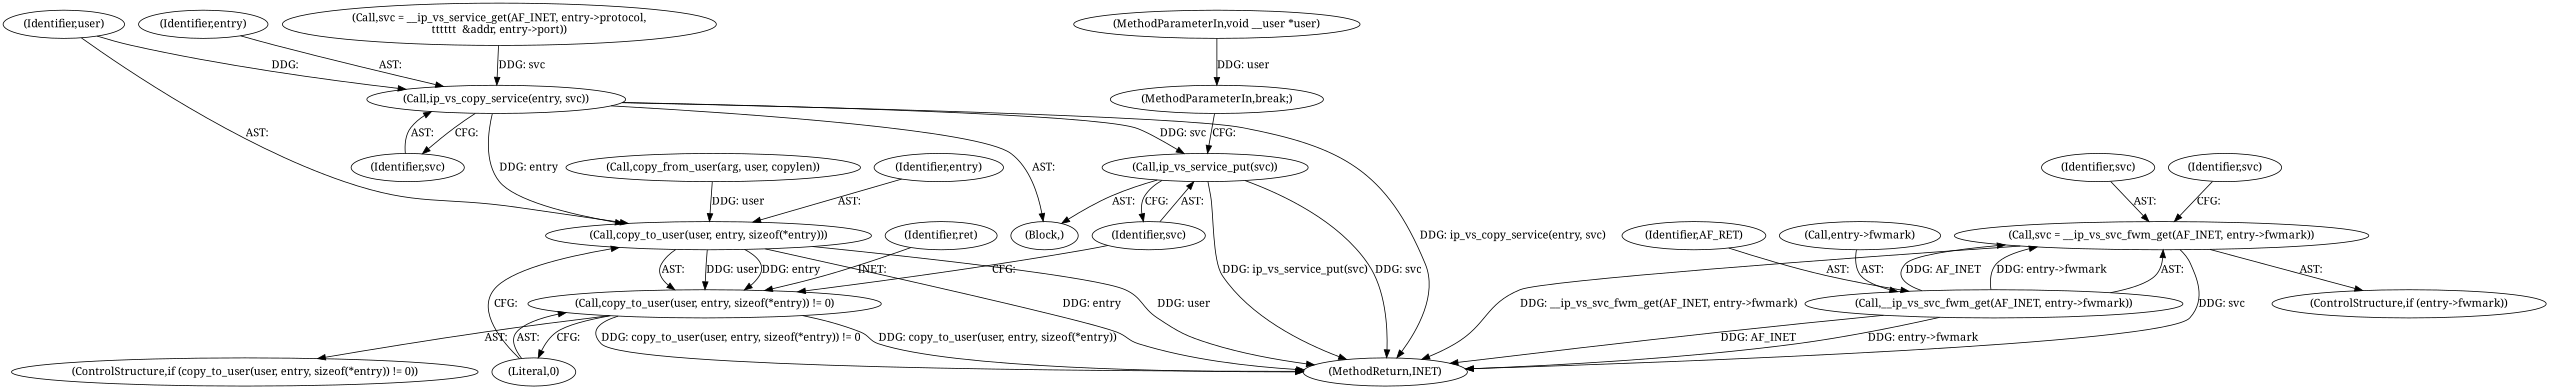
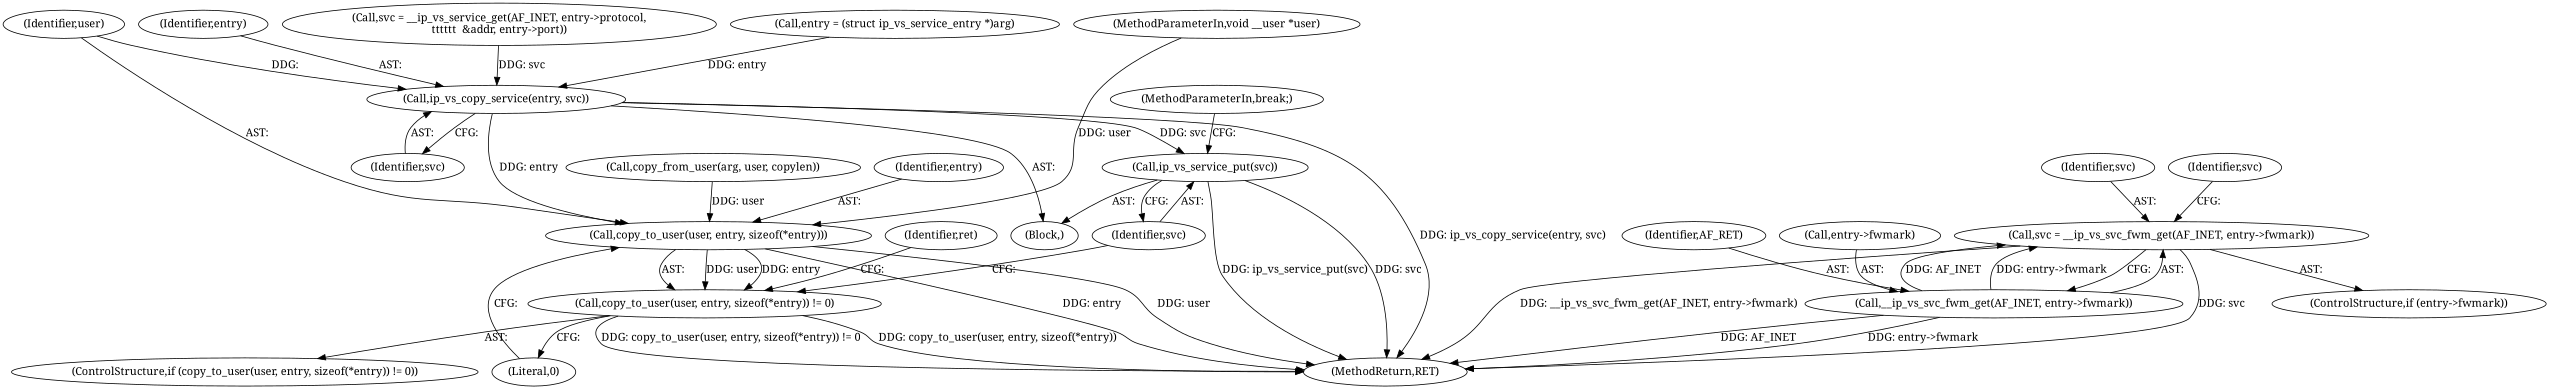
none -> (895, 24)
(1217, 58) -> (1051, 187)
(874, 270) -> (874, 270)
none -> (2113, 274)
(516, 333) -> none
(1385, 372) -> (1385, 372)
